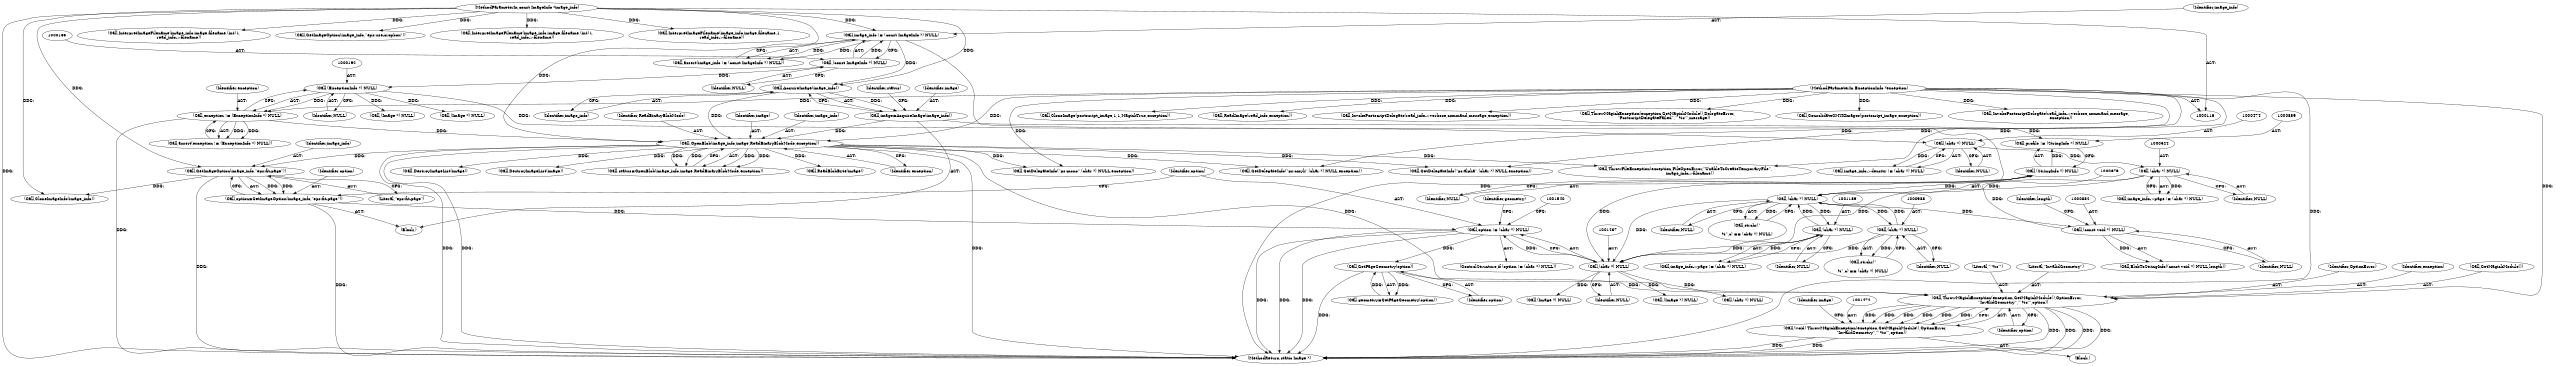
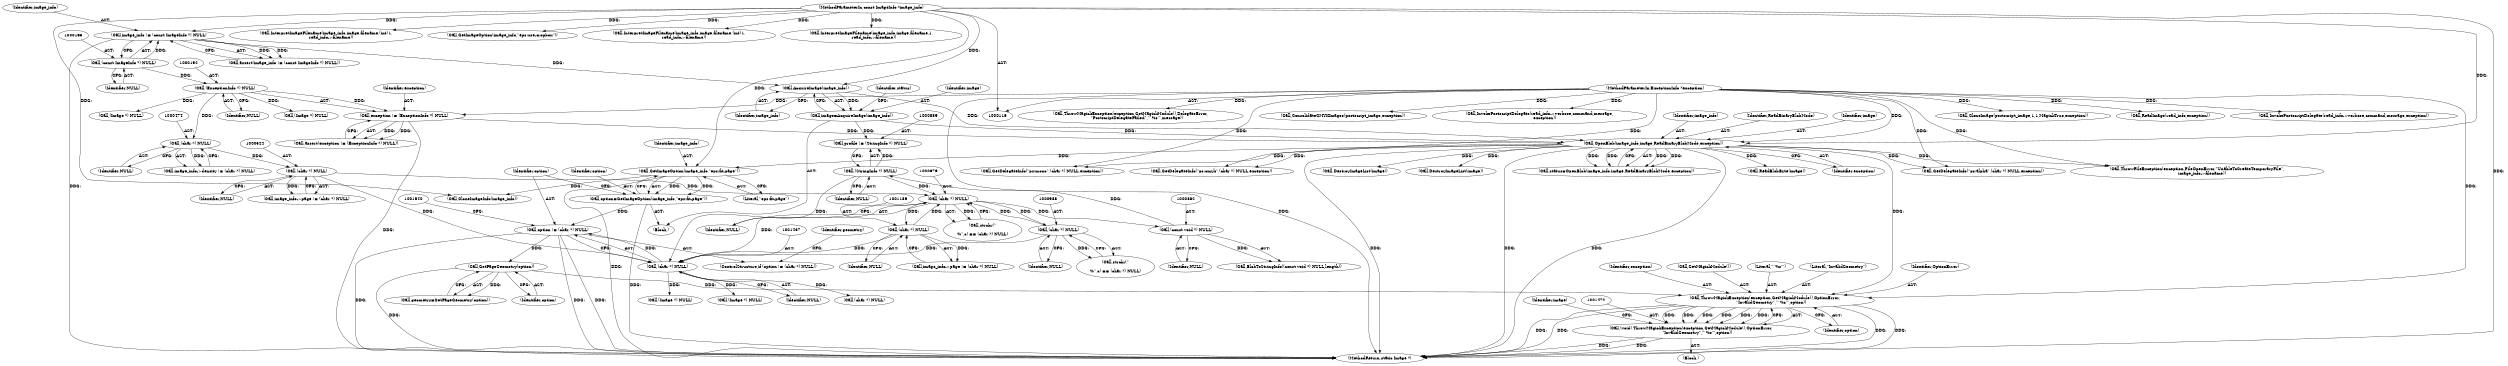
(272, 96) -> none
(2034, 199) -> none
(1502, 213) -> (808, 248)
(1378, 285) -> (461, 285)
